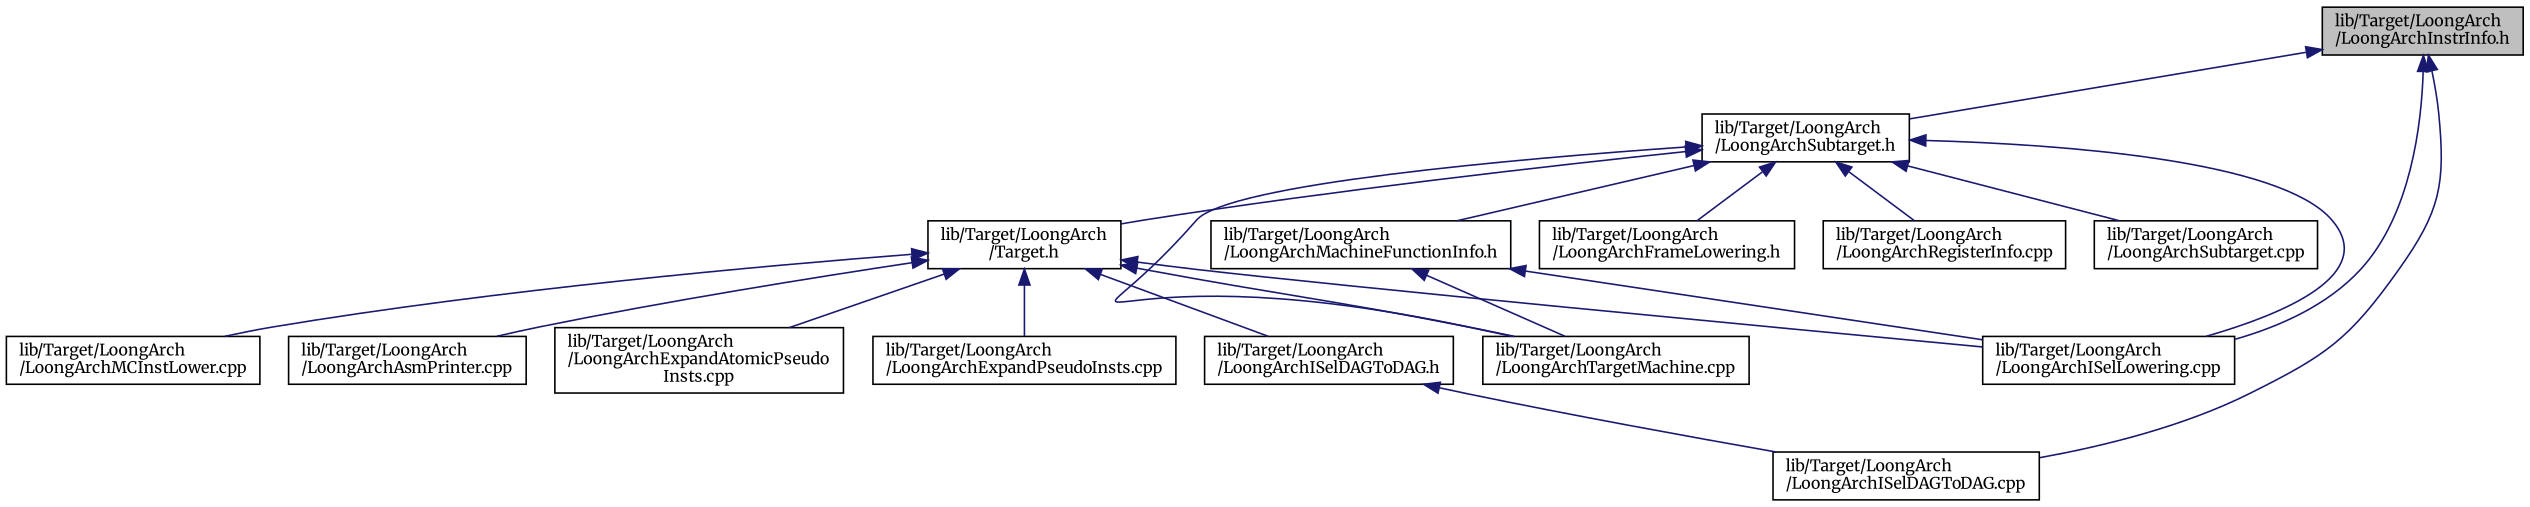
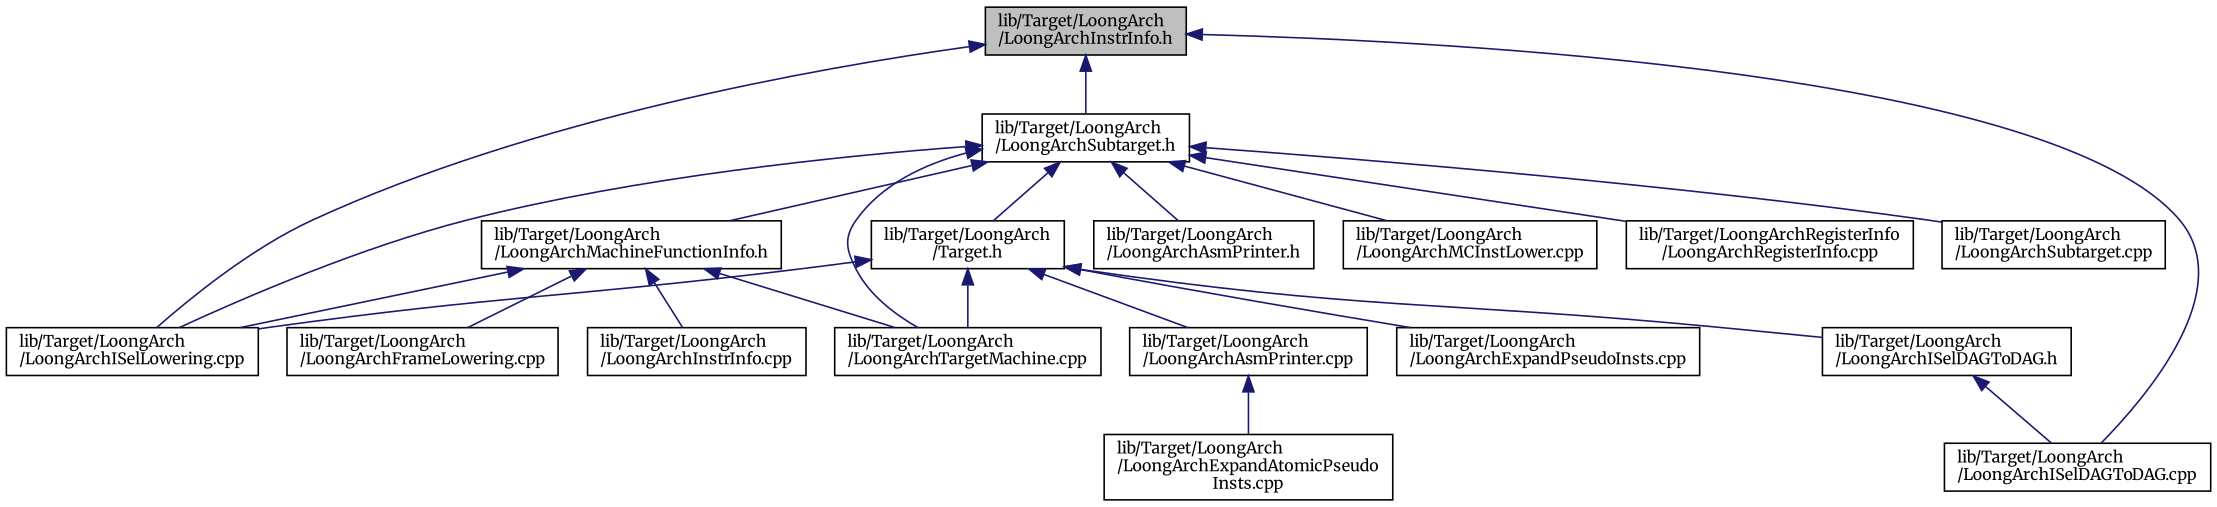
(1667, 245) -> (1204, 245)
(1944, 245) -> (1770, 245)
(567, 287) -> (1285, 193)
(867, 301) -> (1248, 413)
none -> (423, 352)
none -> (697, 352)
